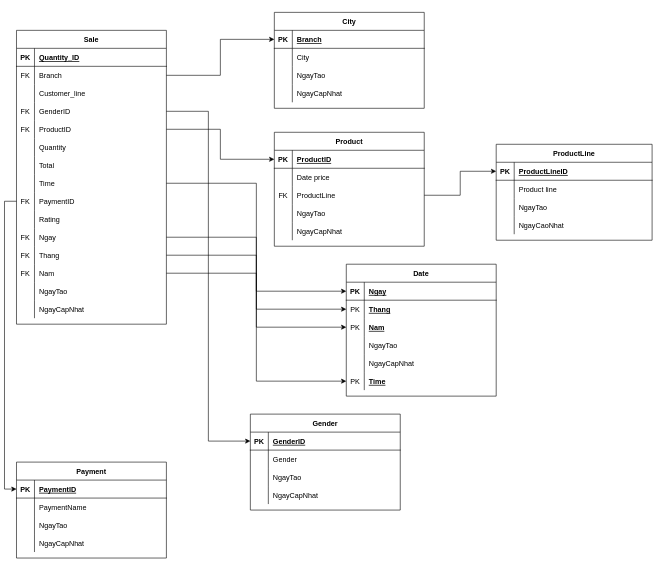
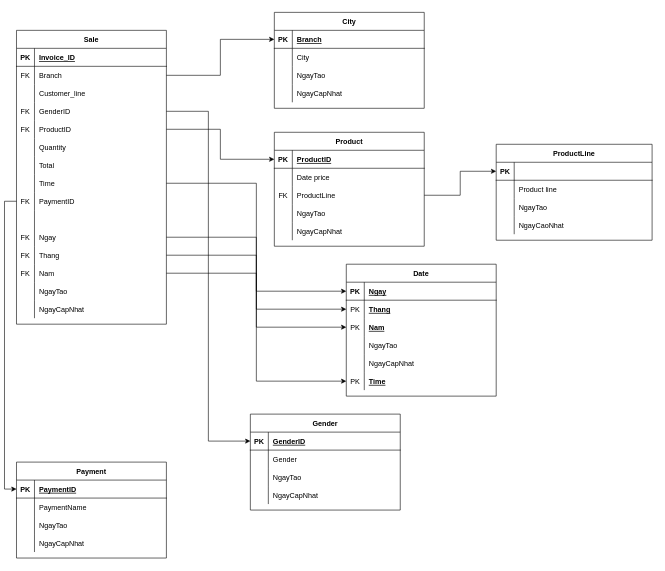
(60, 58) -> (58, 58)
(584, 171) -> none
(101, 219) -> none
